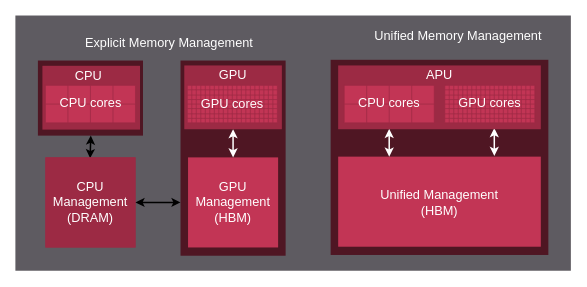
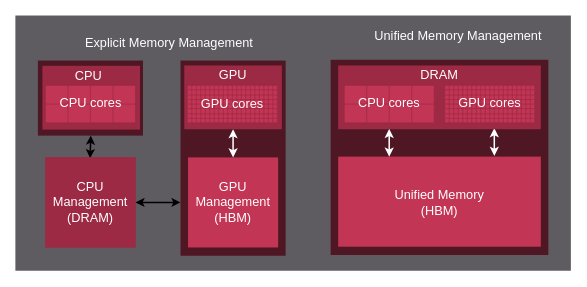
(439, 75) -> (439, 75)
(439, 203) -> (439, 203)
